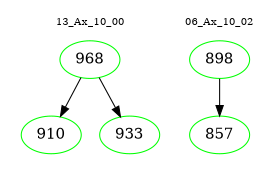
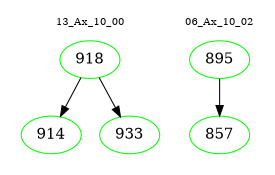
(90, 60) -> (90, 60)
(220, 60) -> (220, 60)
(51, 135) -> (51, 135)
